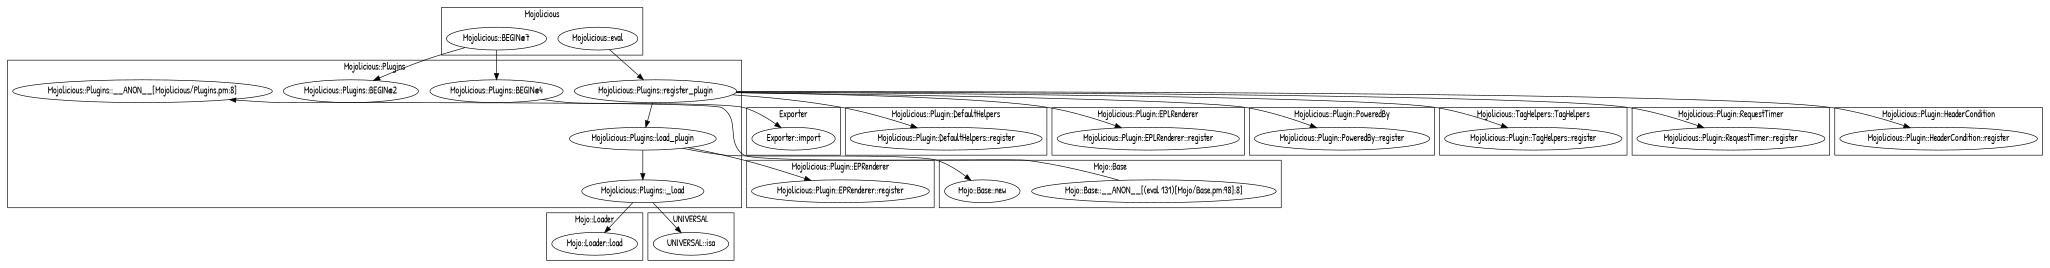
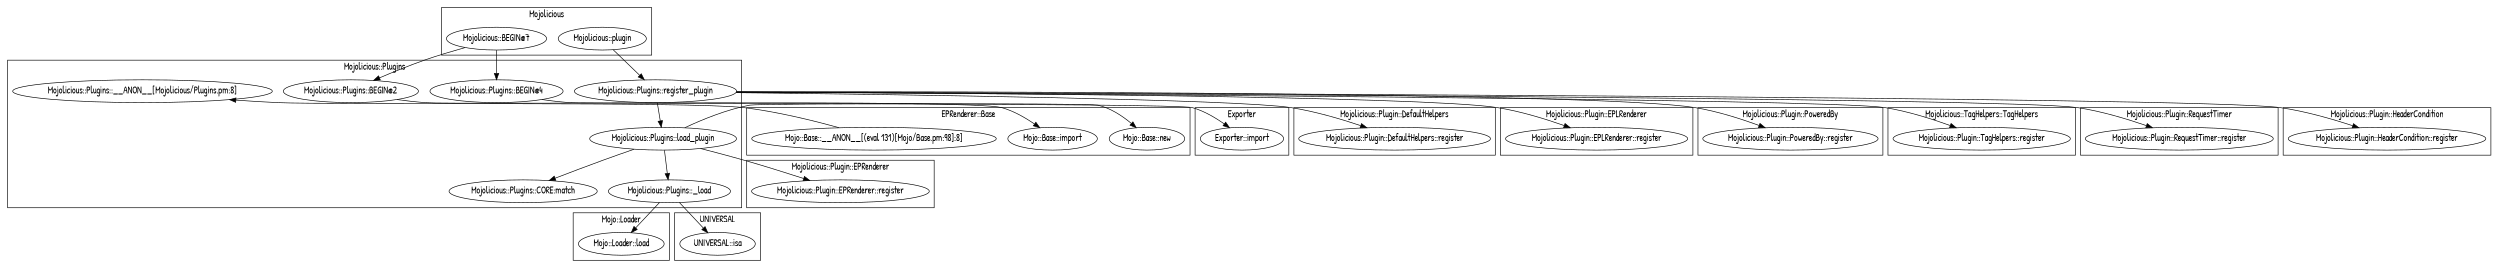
(598, 39) -> (602, 39)
none -> (1053, 139)
(1110, 168) -> (968, 115)
none -> (523, 191)
